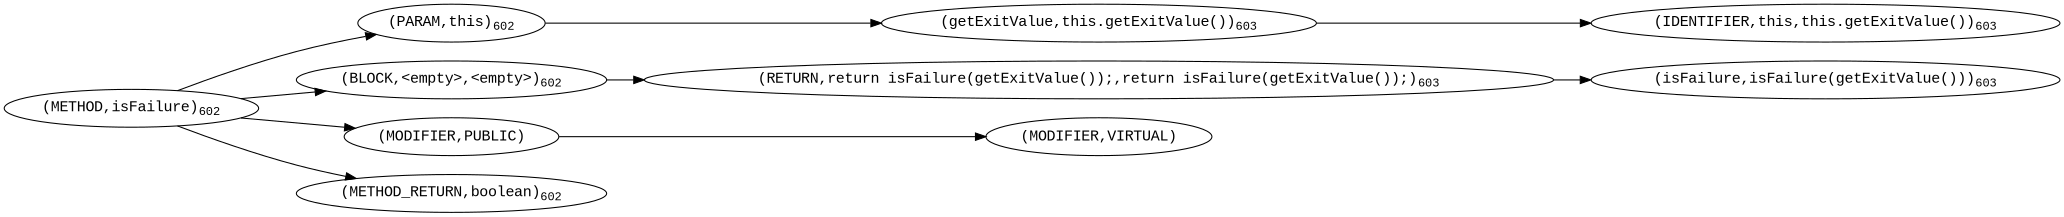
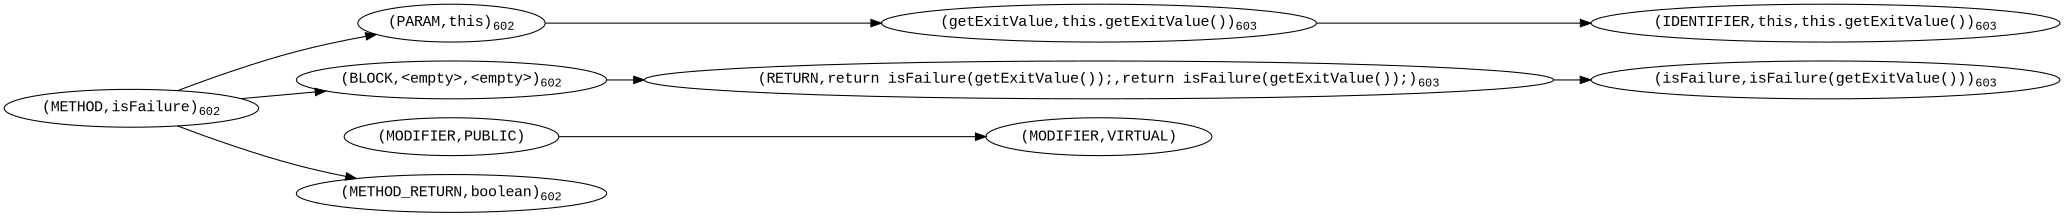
(293, 123) -> none
